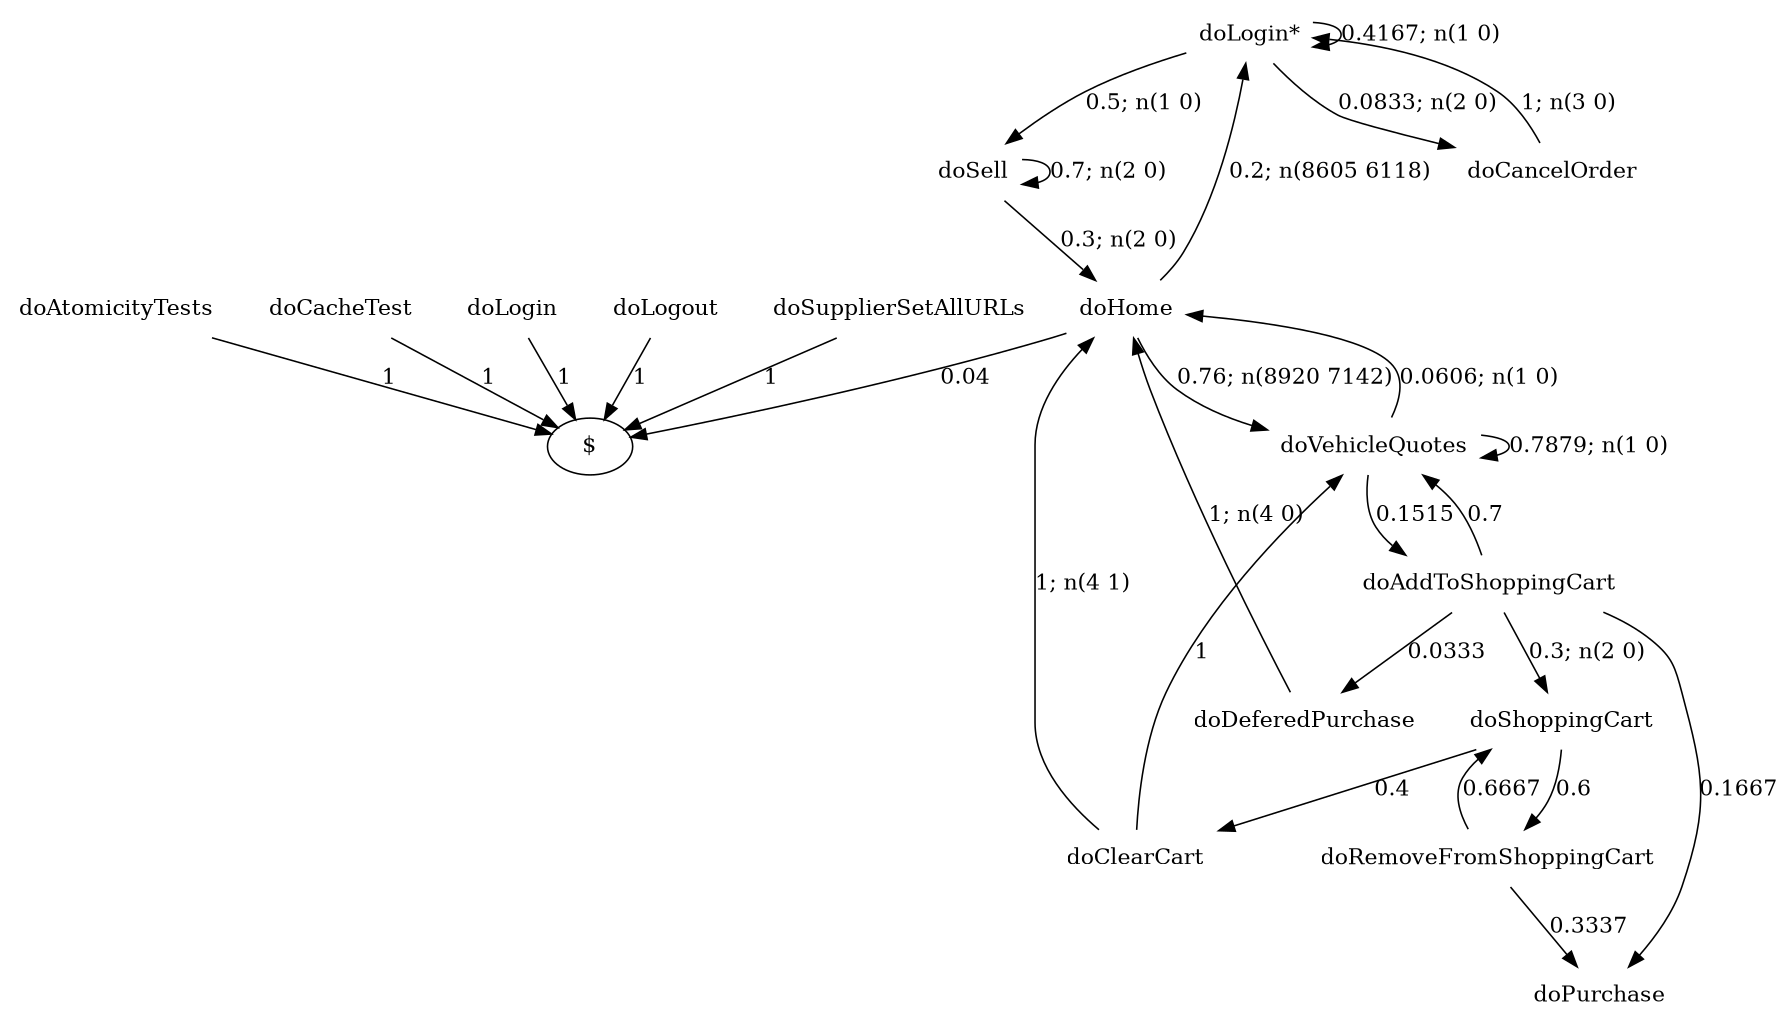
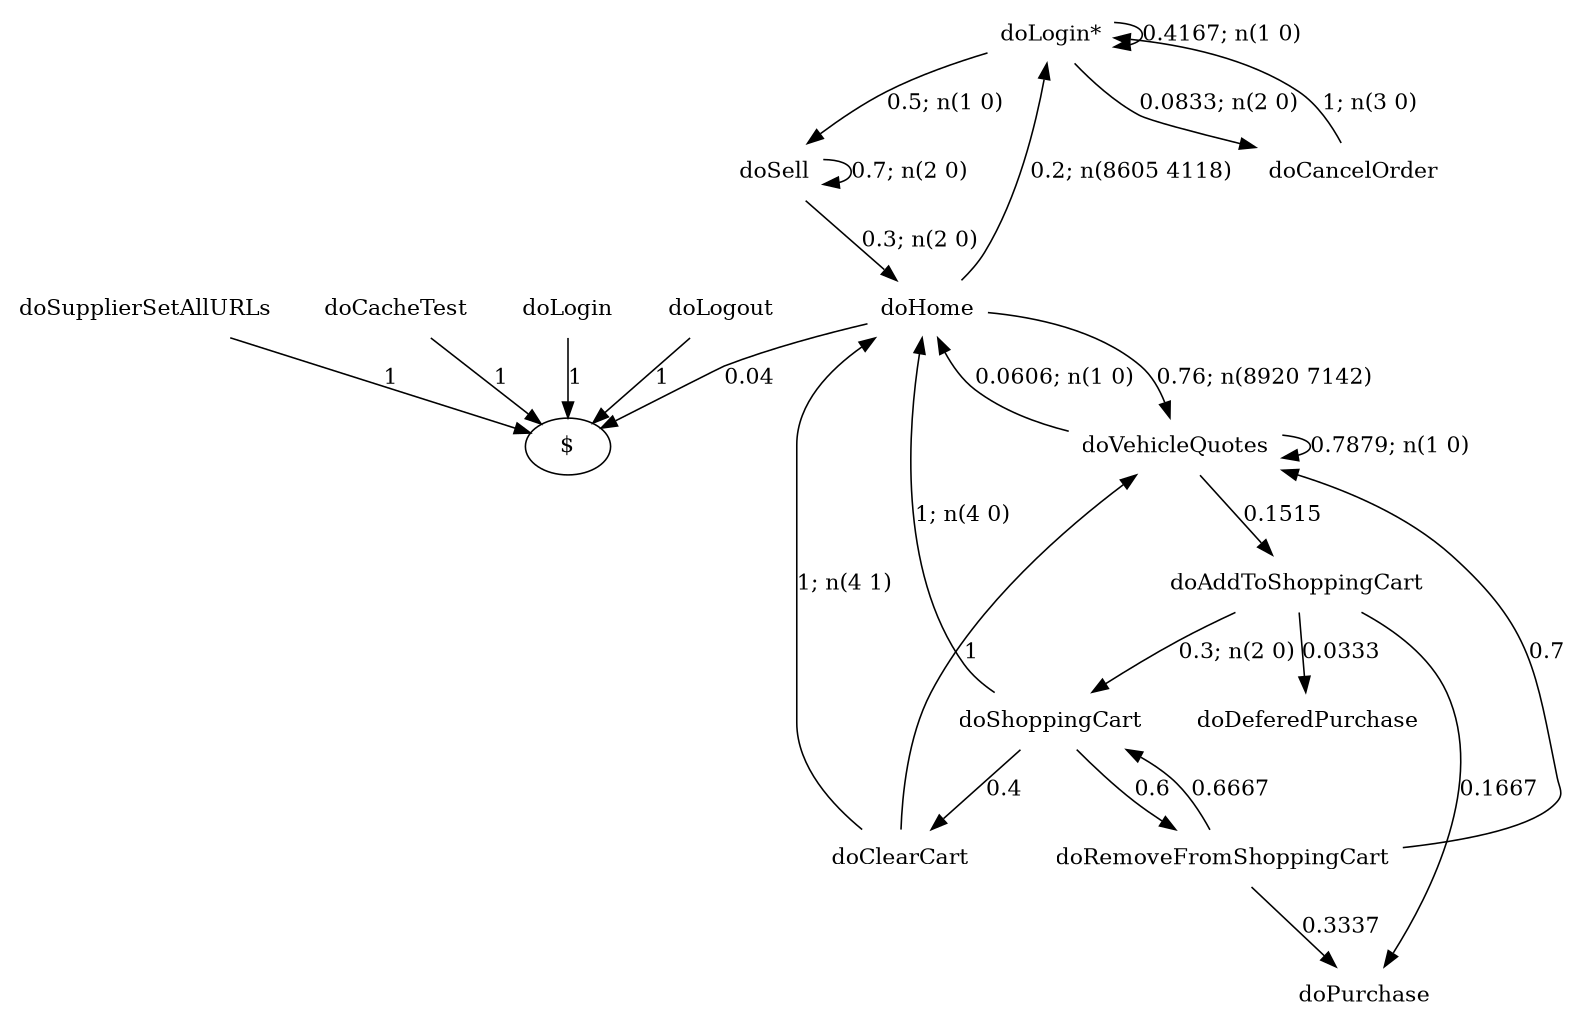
(1330, 172) -> (1131, 172)
(117, 309) -> none
(1464, 516) -> (1529, 662)
(1208, 526) -> (916, 534)
